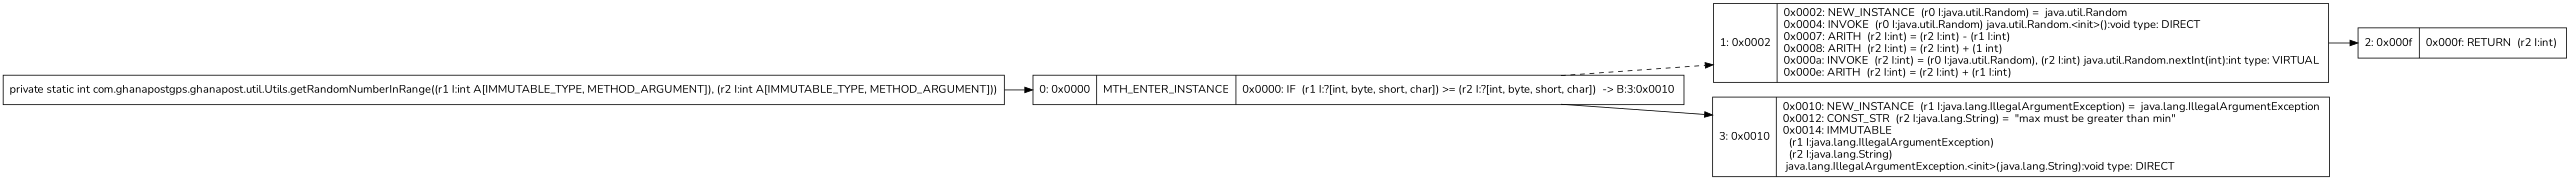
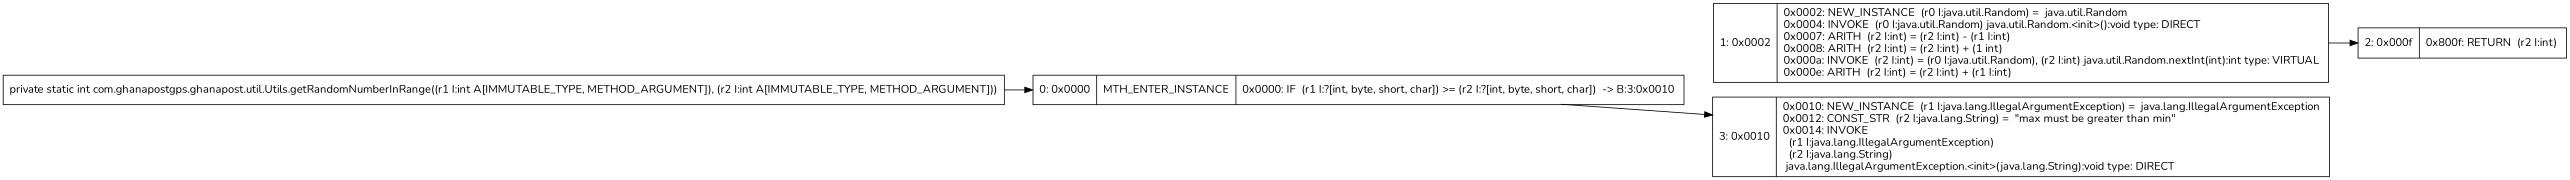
(2493, 43) -> (2493, 43)
(1633, 70) -> none
(1840, 131) -> (1828, 131)
